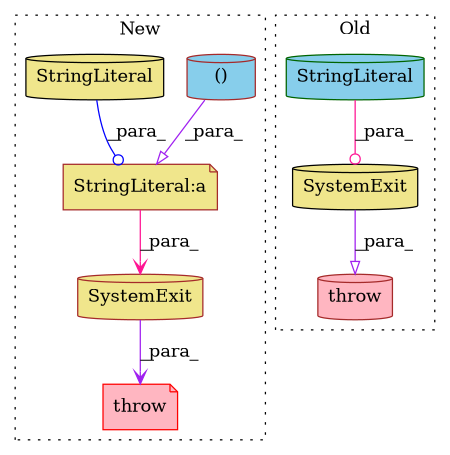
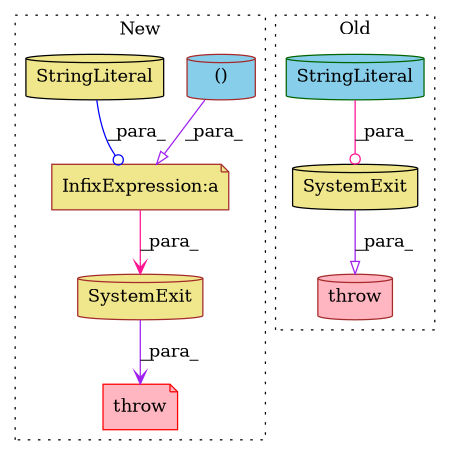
(140, 187) -> (140, 187)
